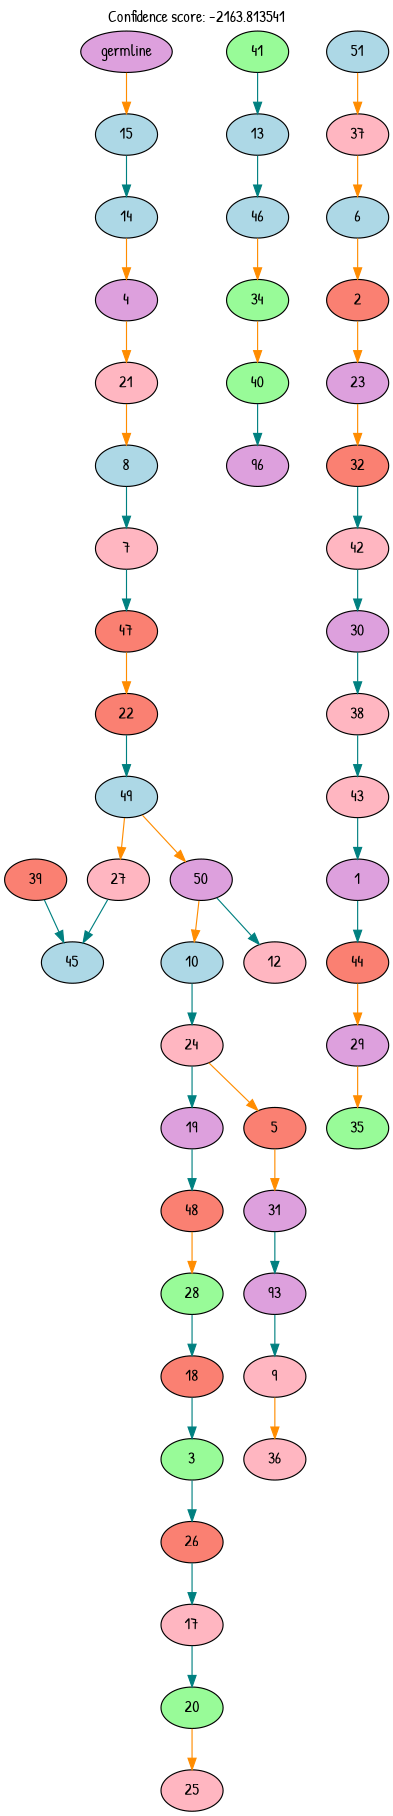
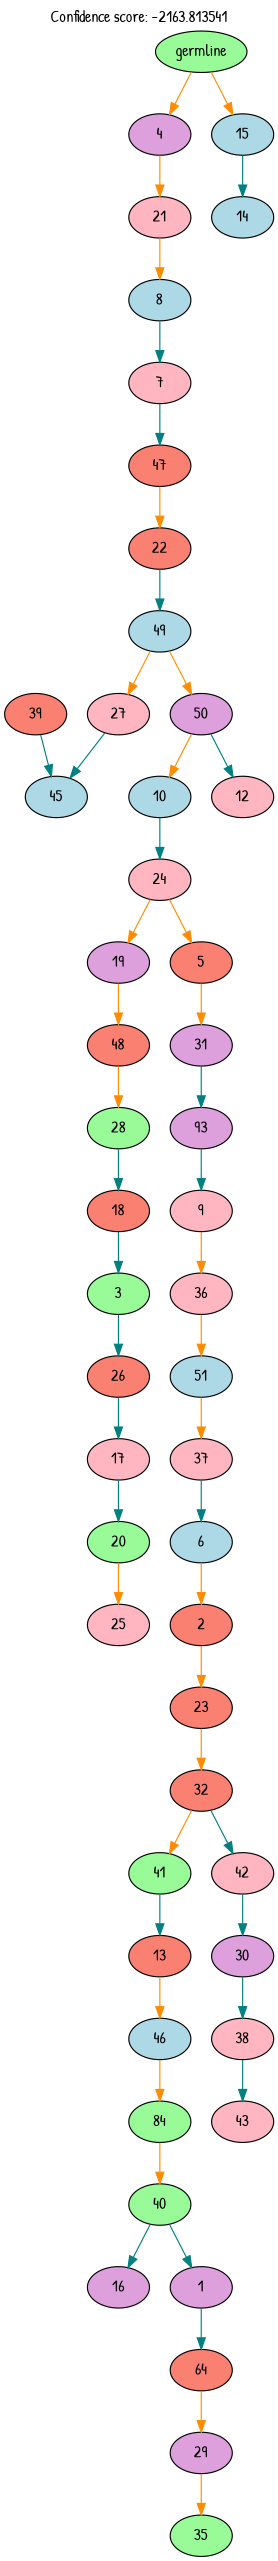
(126, 52) -> (201, 52)
(258, 135) -> (160, 1956)
(258, 170) -> (160, 1992)
(358, 170) -> (201, 1495)
(126, 253) -> (183, 88)
(258, 300) -> (160, 2122)
(358, 383) -> (201, 1708)
(258, 466) -> (118, 2287)
(358, 833) -> (178, 2241)
(358, 963) -> (201, 2370)
(192, 1081) -> (142, 916)
(192, 1164) -> (118, 998)
none -> (201, 1330)
none -> (183, 1827)
